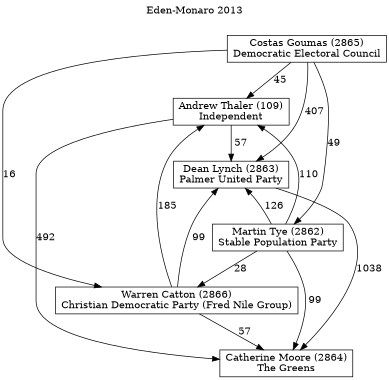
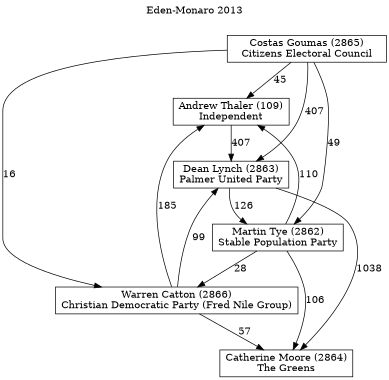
(307, 49) -> (307, 49)
(241, 143) -> (241, 143)
(262, 208) -> (231, 206)
(36, 258) -> none
(315, 300) -> (315, 300)
